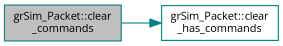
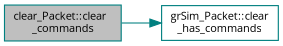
(63, 23) -> (63, 23)
